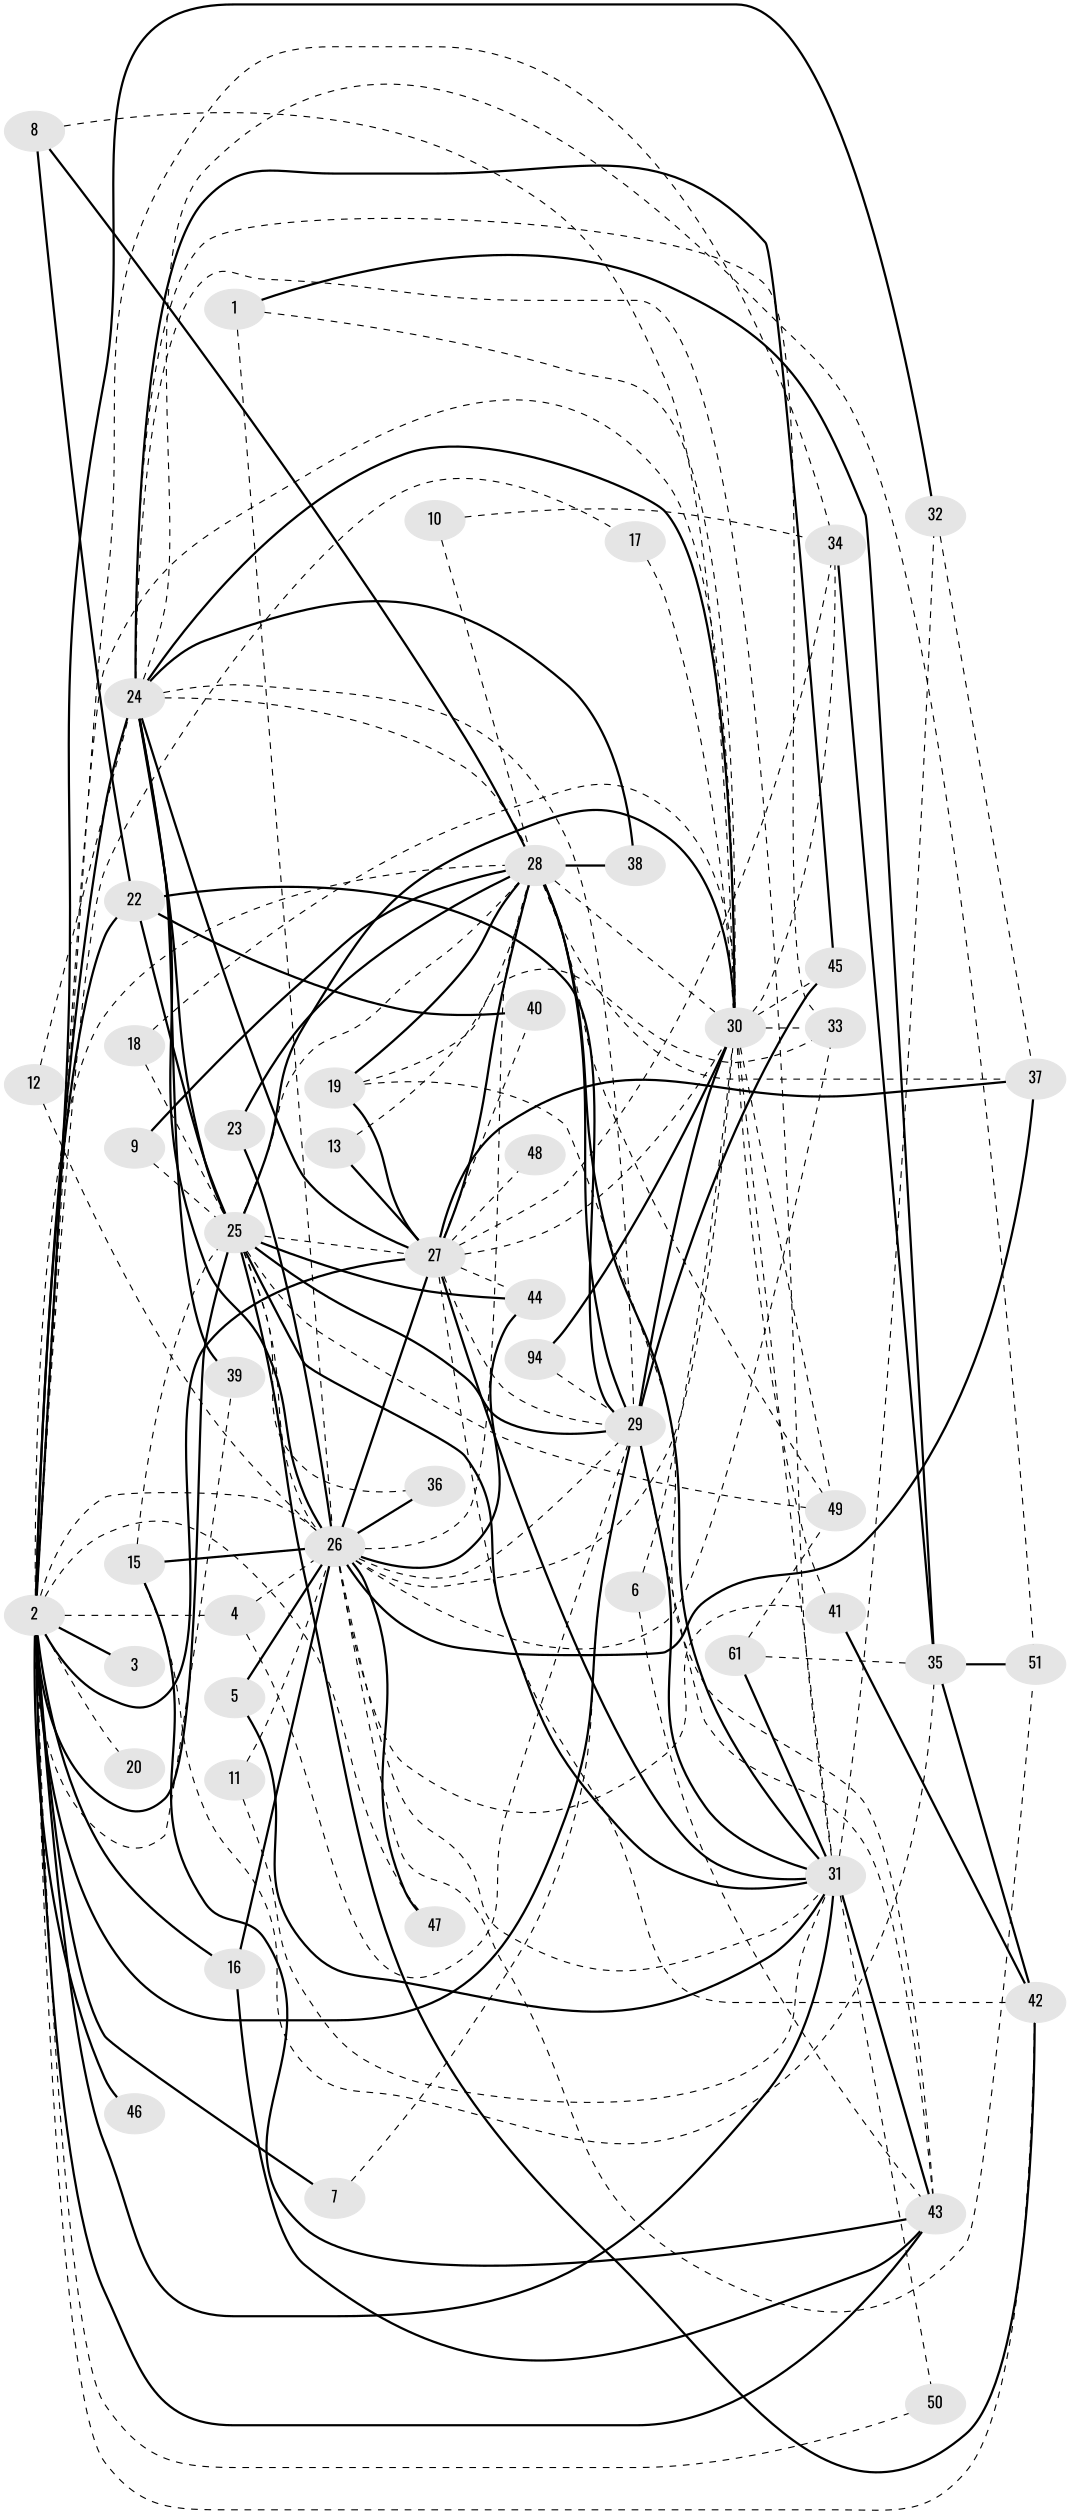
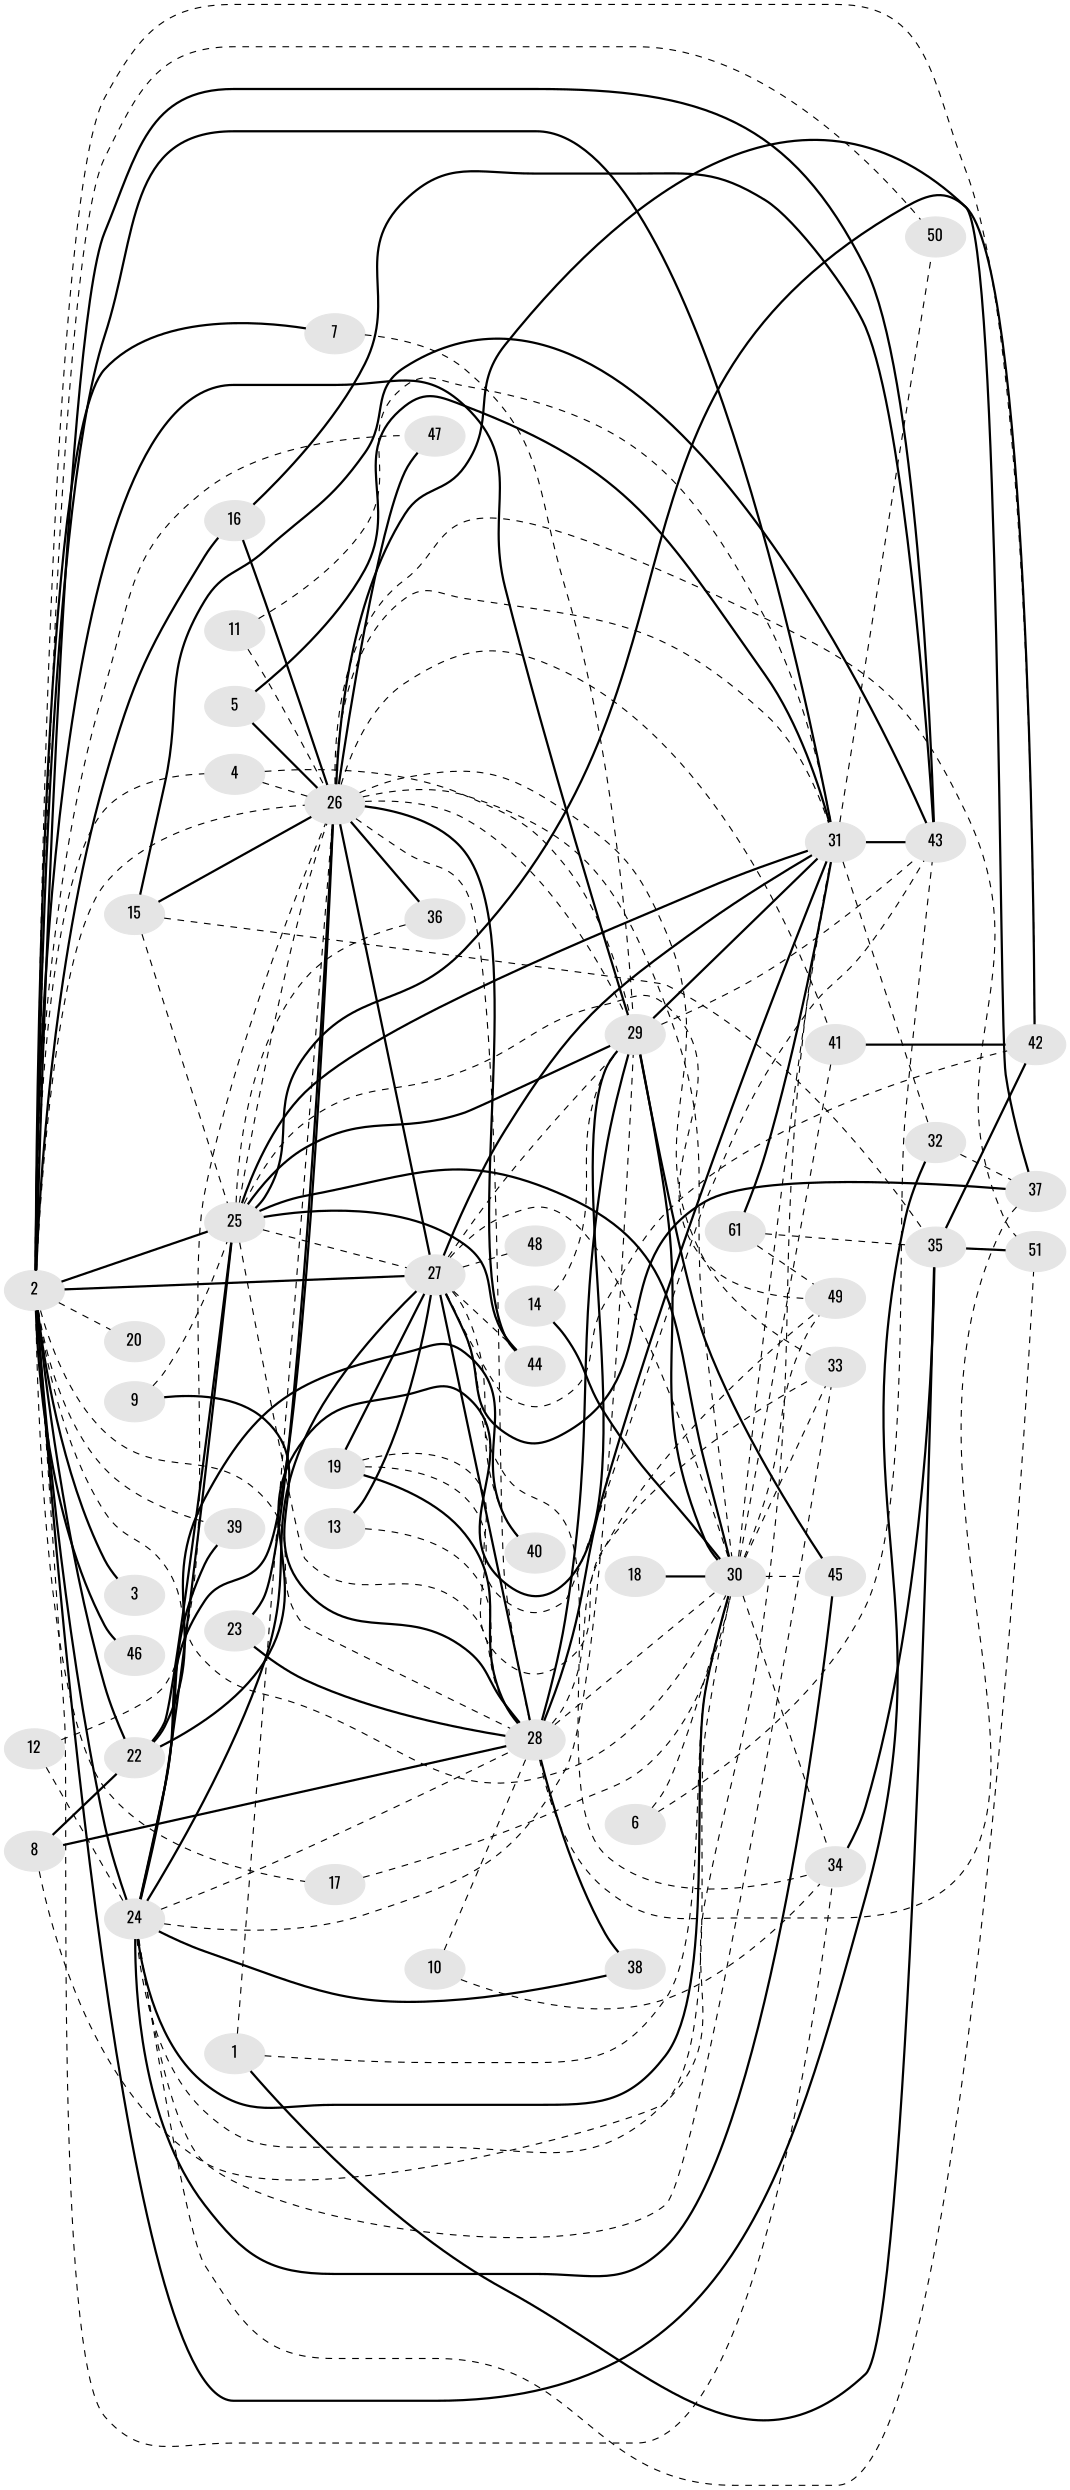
(491, 815) -> (685, 1576)
(185, 1139) -> none
(535, 1359) -> (535, 1306)
